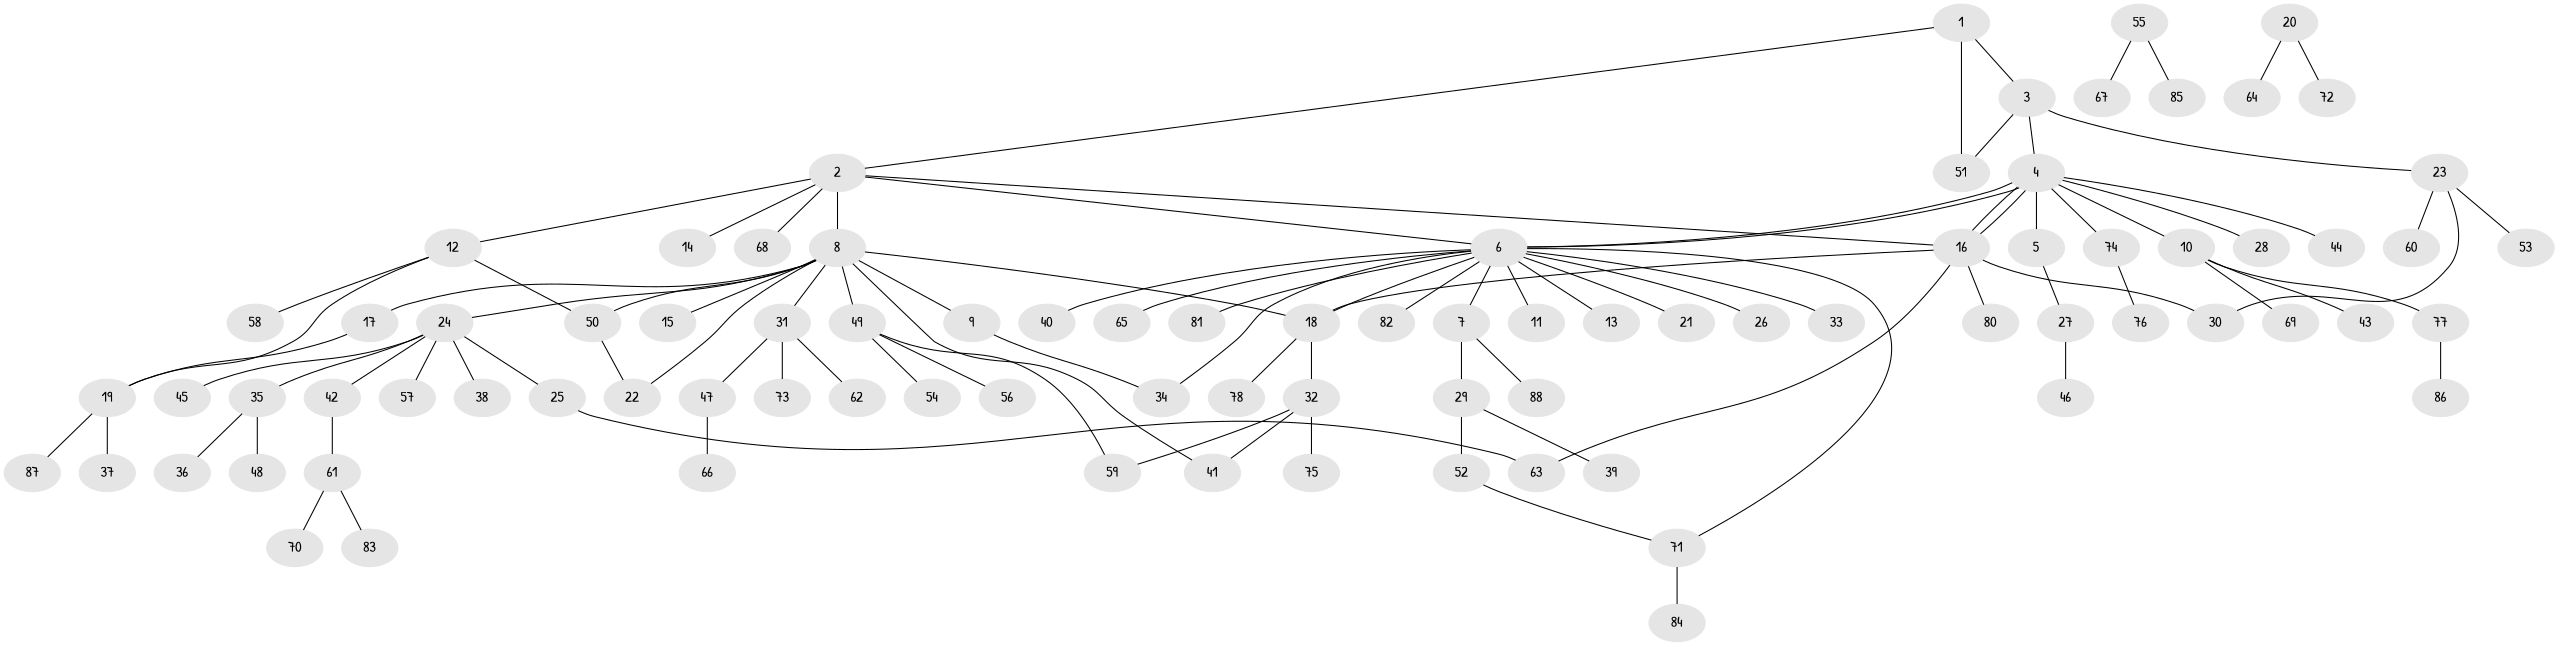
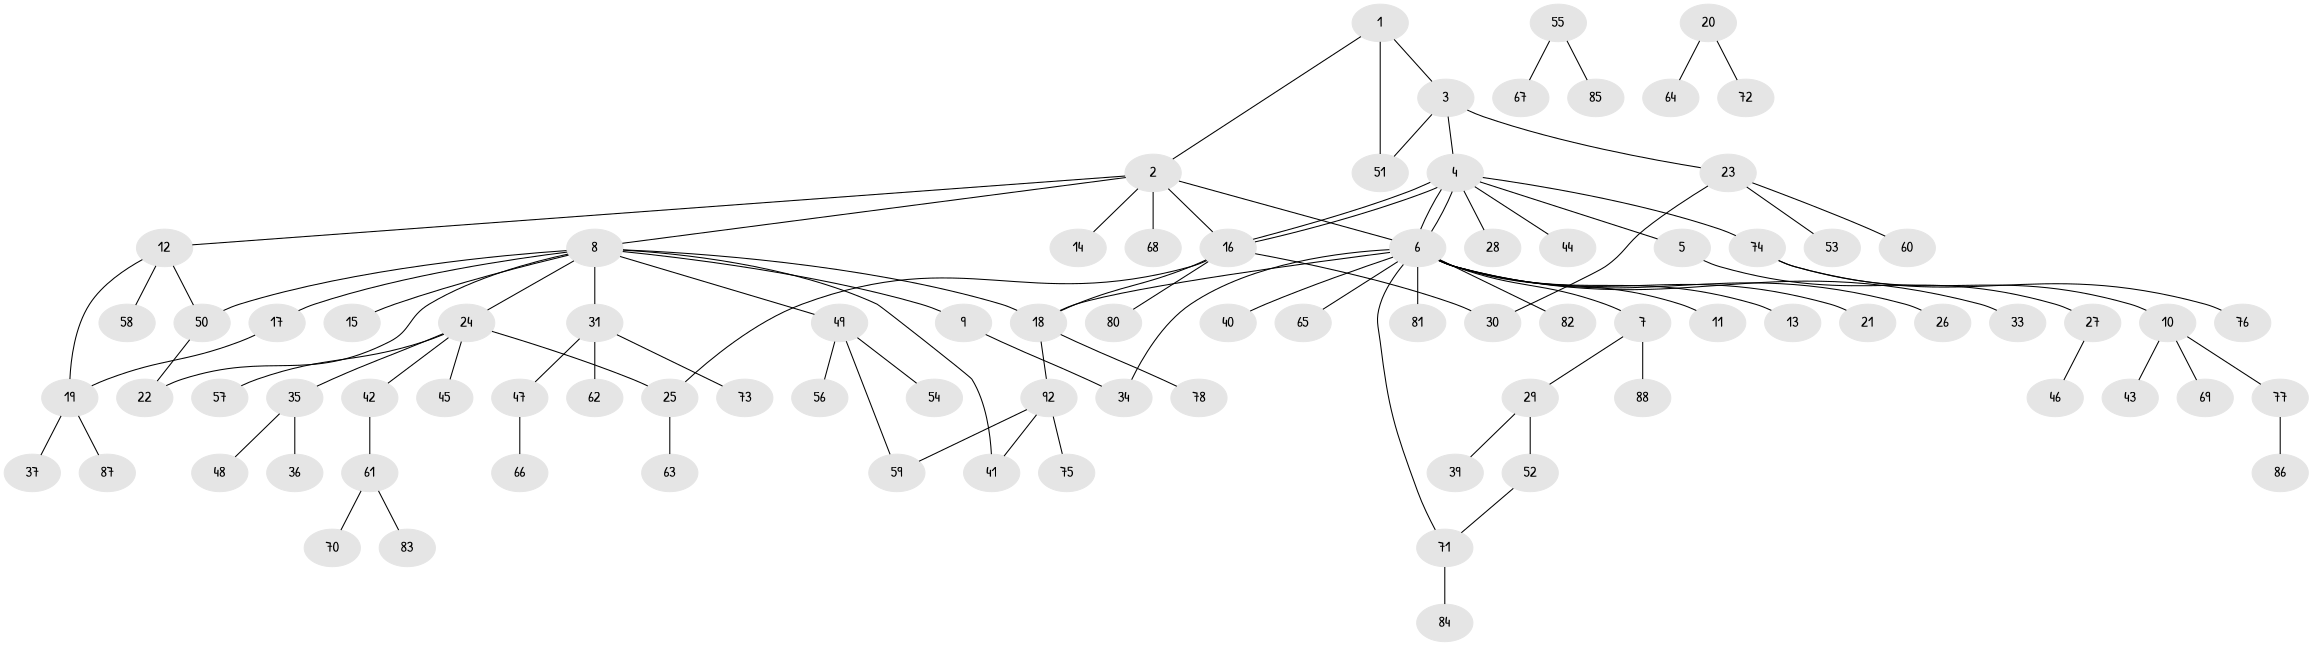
(2111, 210) -> (1963, 285)
(1771, 394) -> (934, 279)
(482, 398) -> none
(1311, 398) -> (1049, 398)
